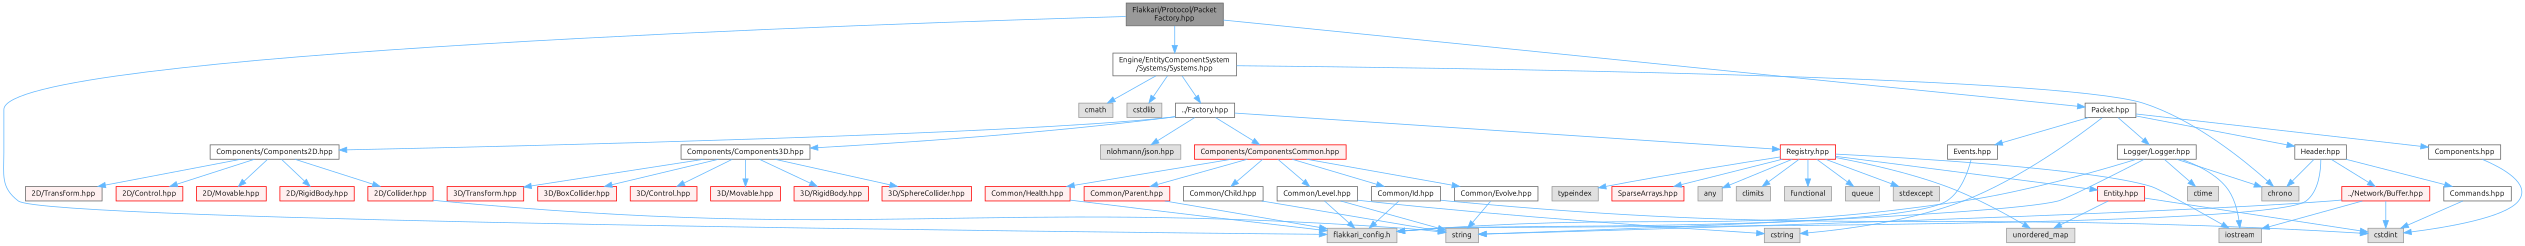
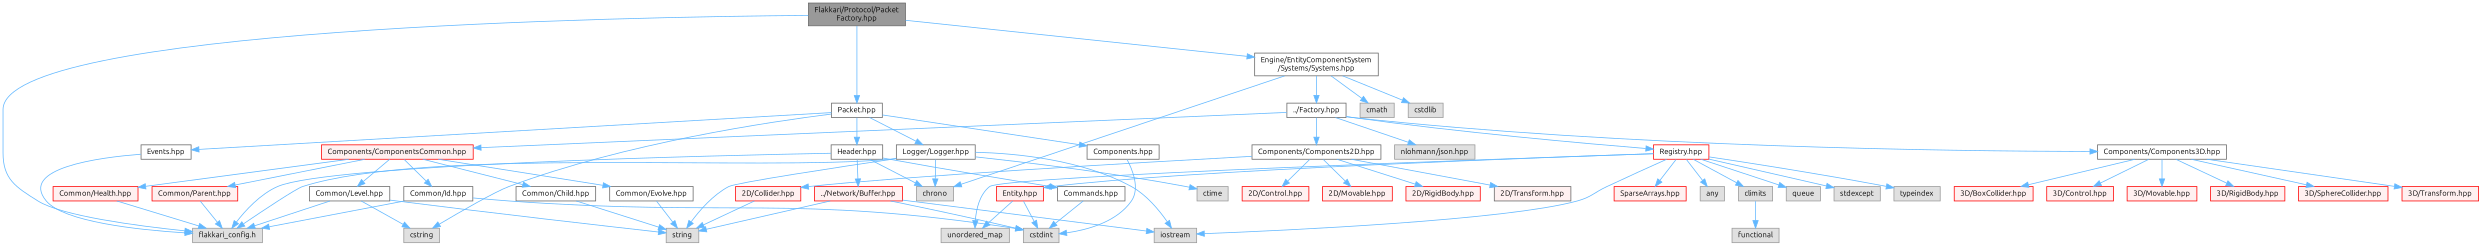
(1808, 169) -> (1756, 211)
